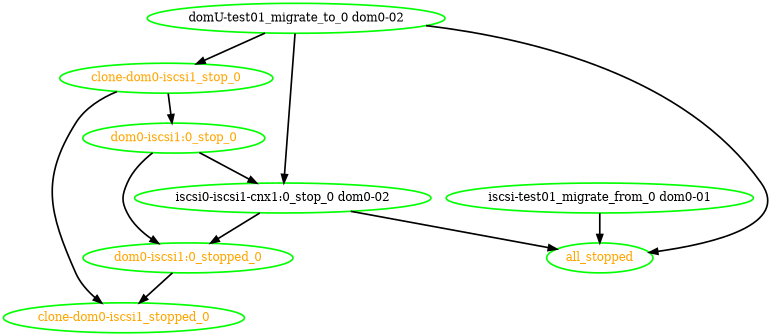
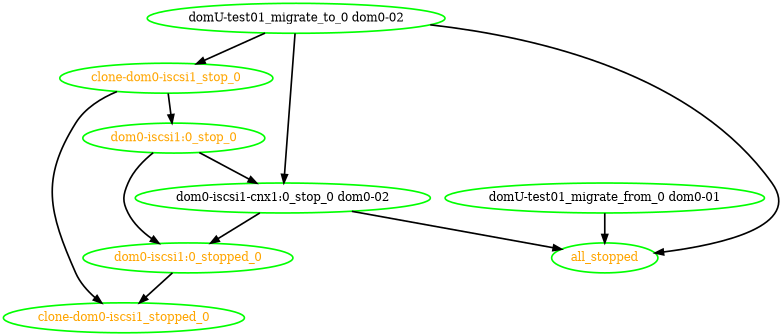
(283, 198) -> (283, 198)
(600, 198) -> (605, 198)
